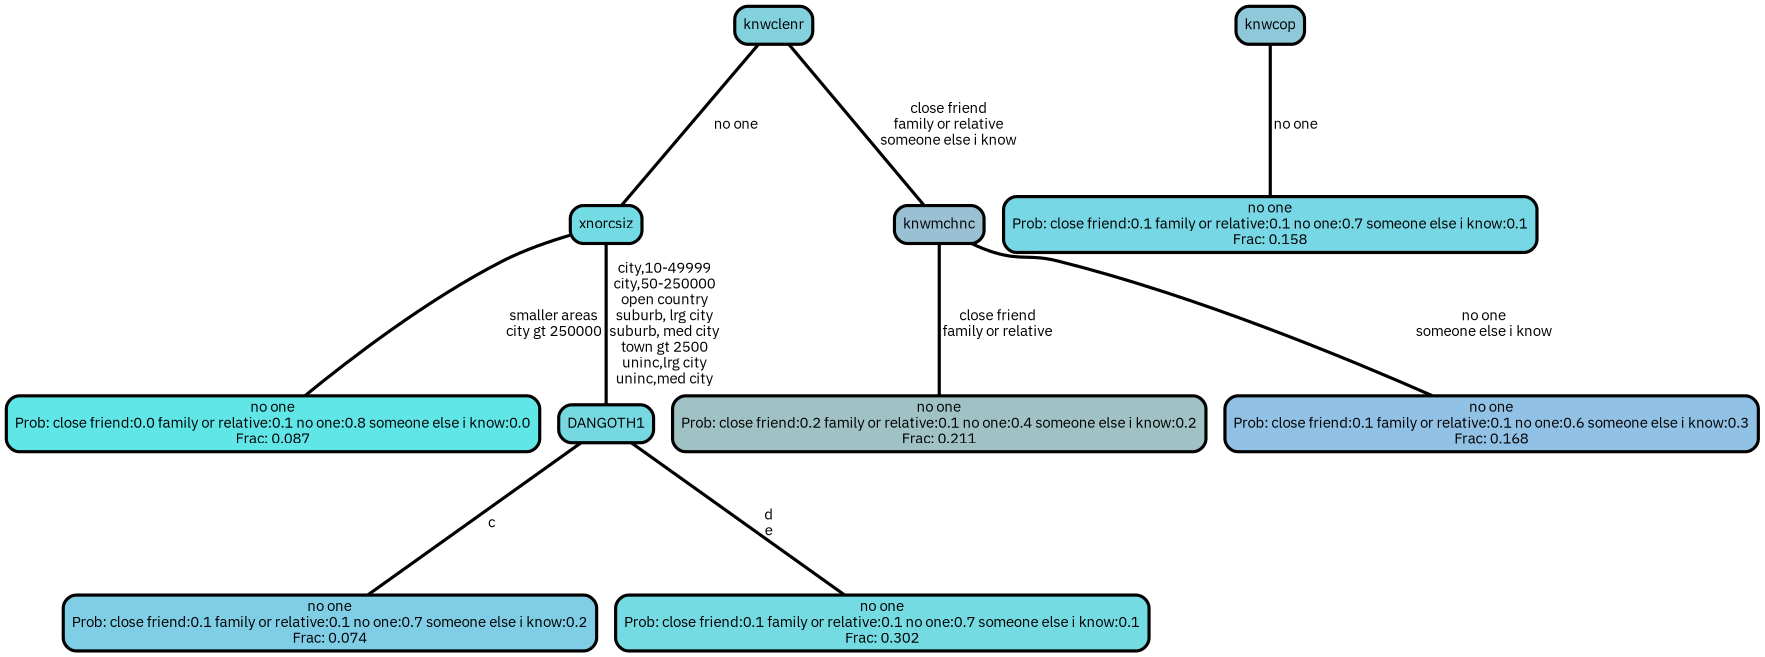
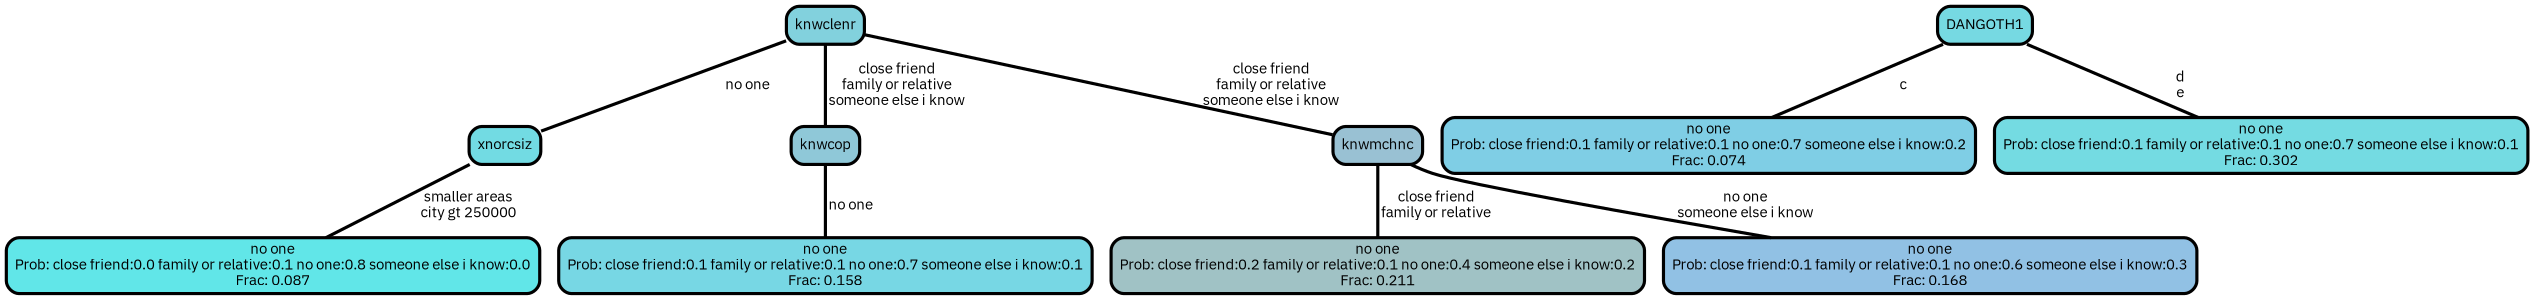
none -> (825, 85)
(606, 324) -> none
